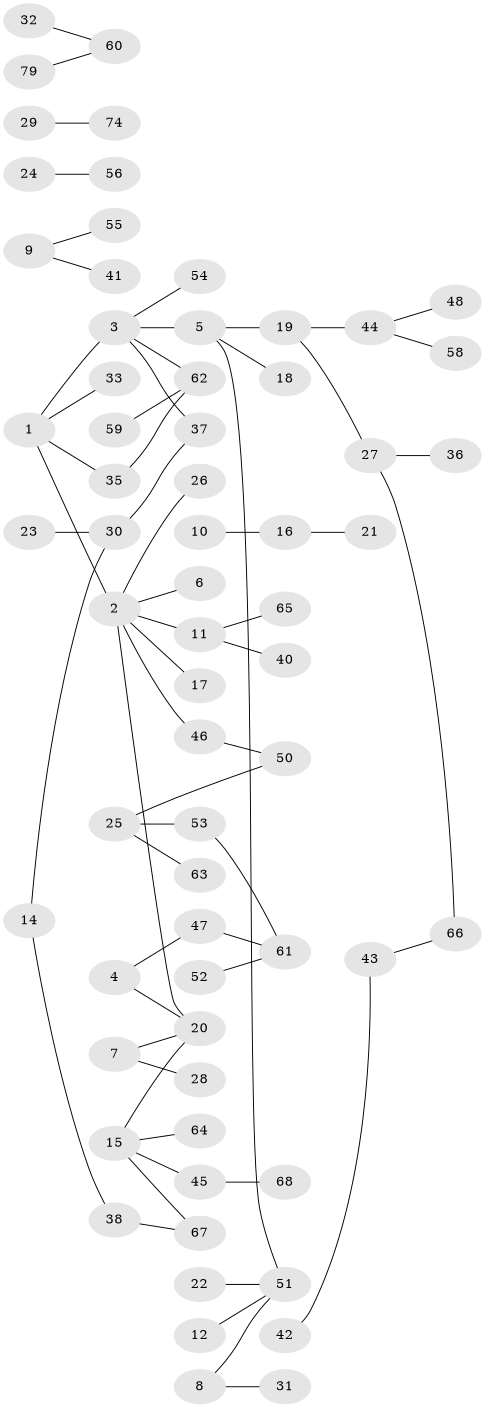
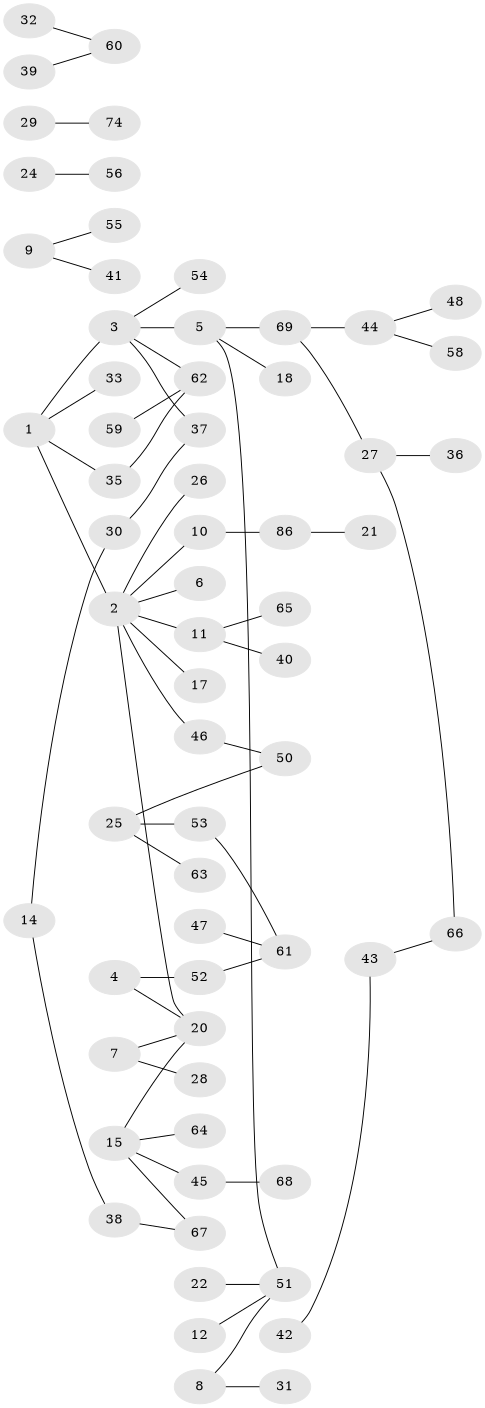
(29, 72) -> (29, 72)
(285, 328) -> (285, 328)
(29, 532) -> none
(285, 532) -> (285, 532)
none -> (157, 571)
(157, 952) -> (157, 978)
